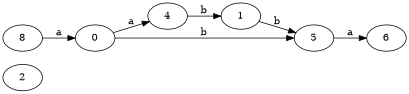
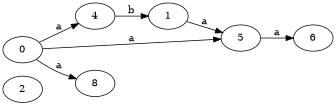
(277, 22) -> (205, 22)
(204, 33) -> (132, 38)
(55, 38) -> (52, 69)
